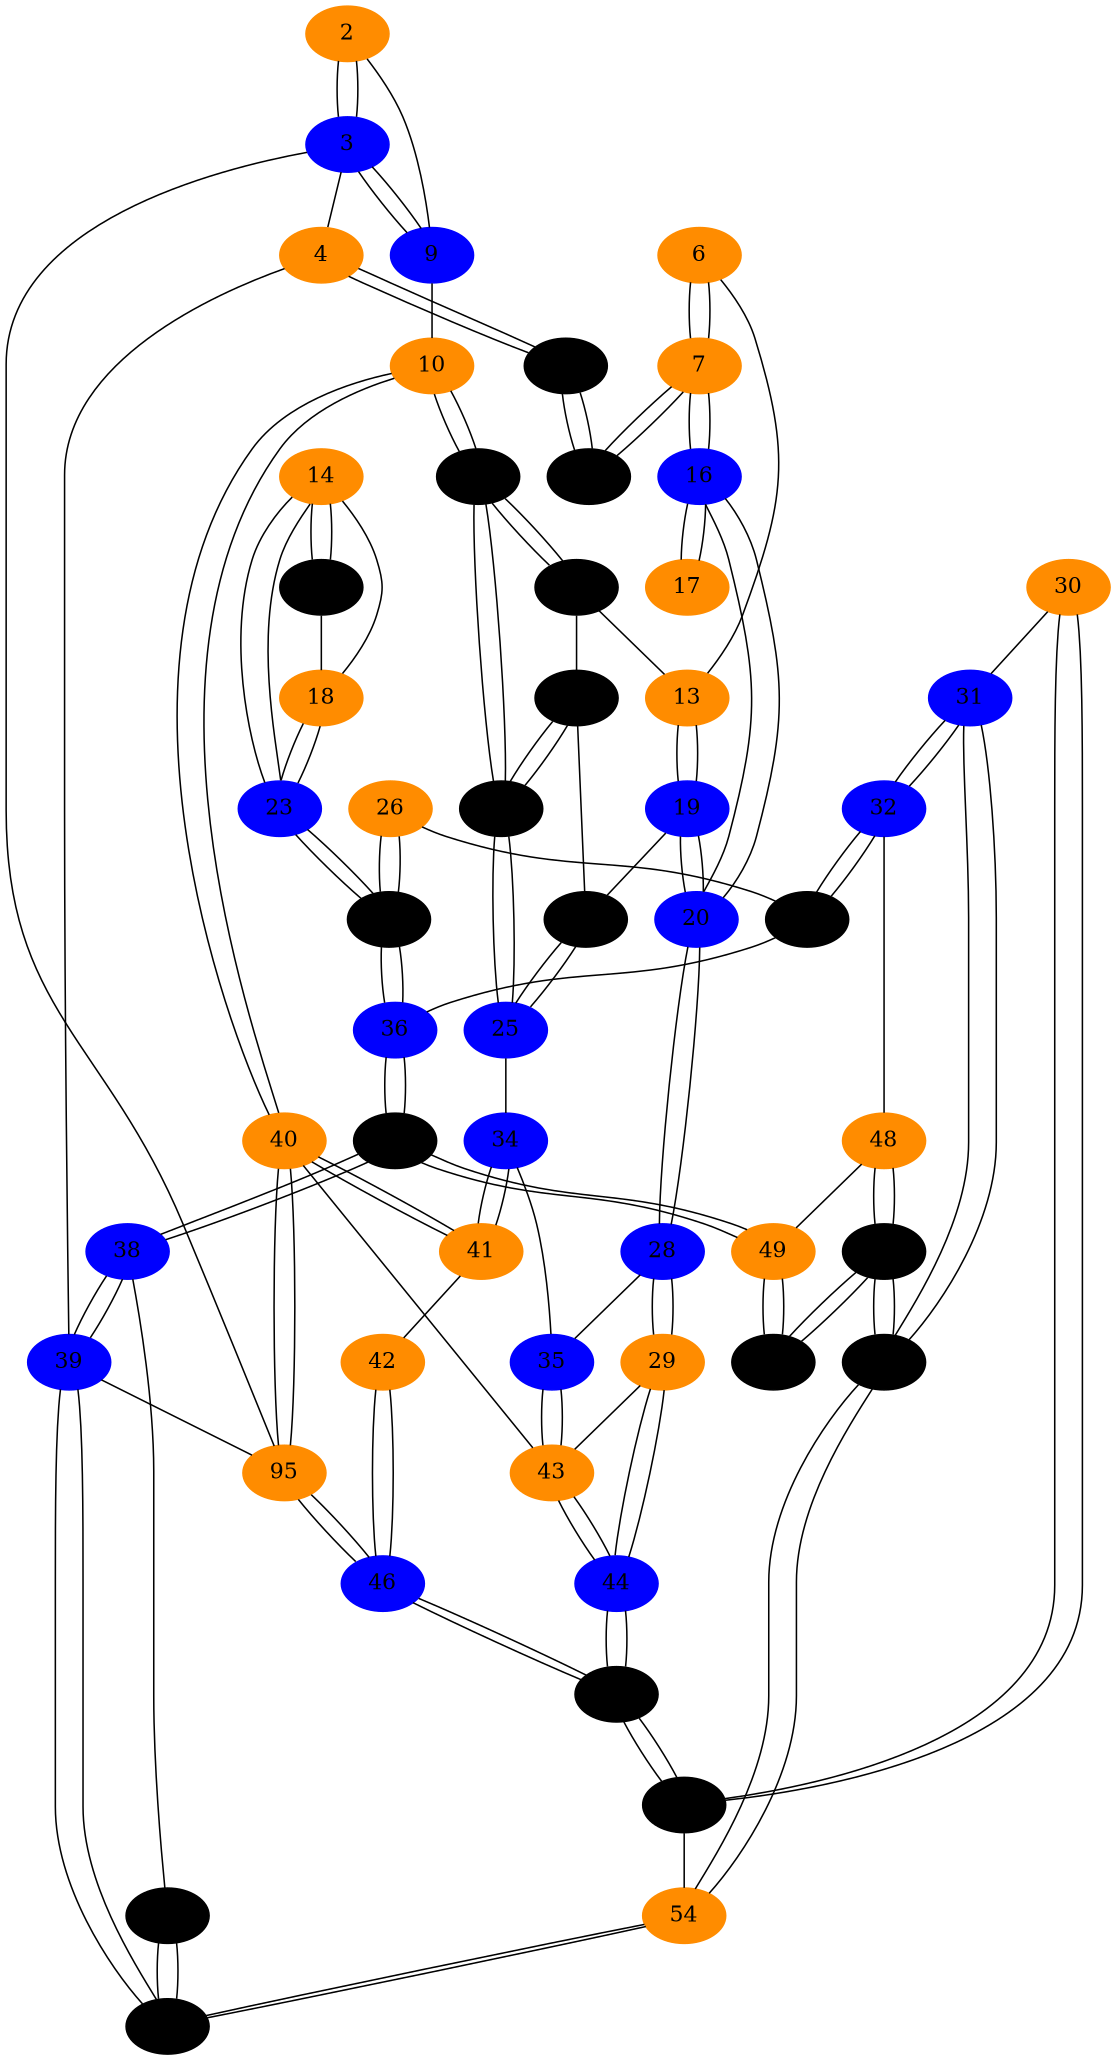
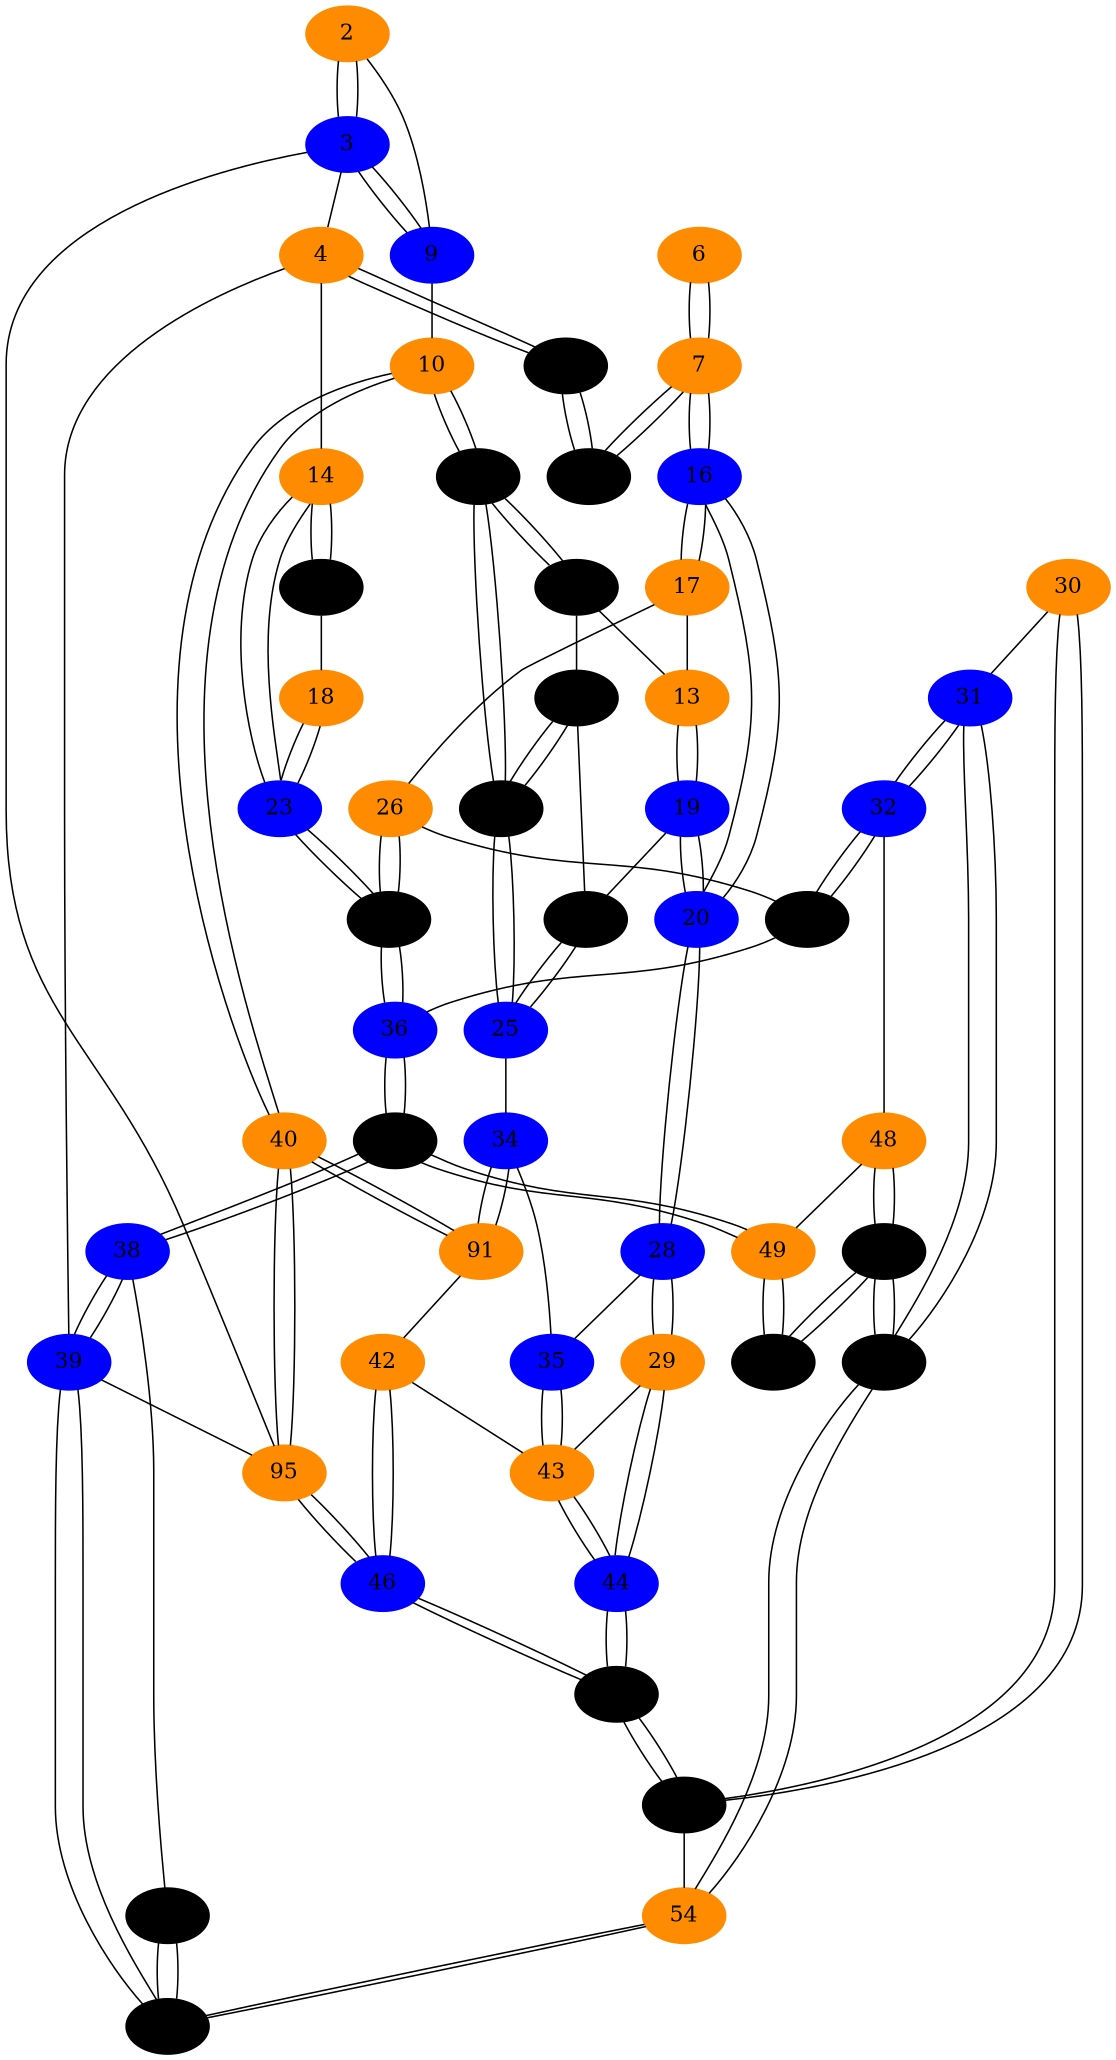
(778, 478) -> (687, 643)
(382, 587) -> (321, 366)
none -> (517, 674)
(481, 1252) -> (481, 1252)
(418, 1307) -> (468, 1418)
